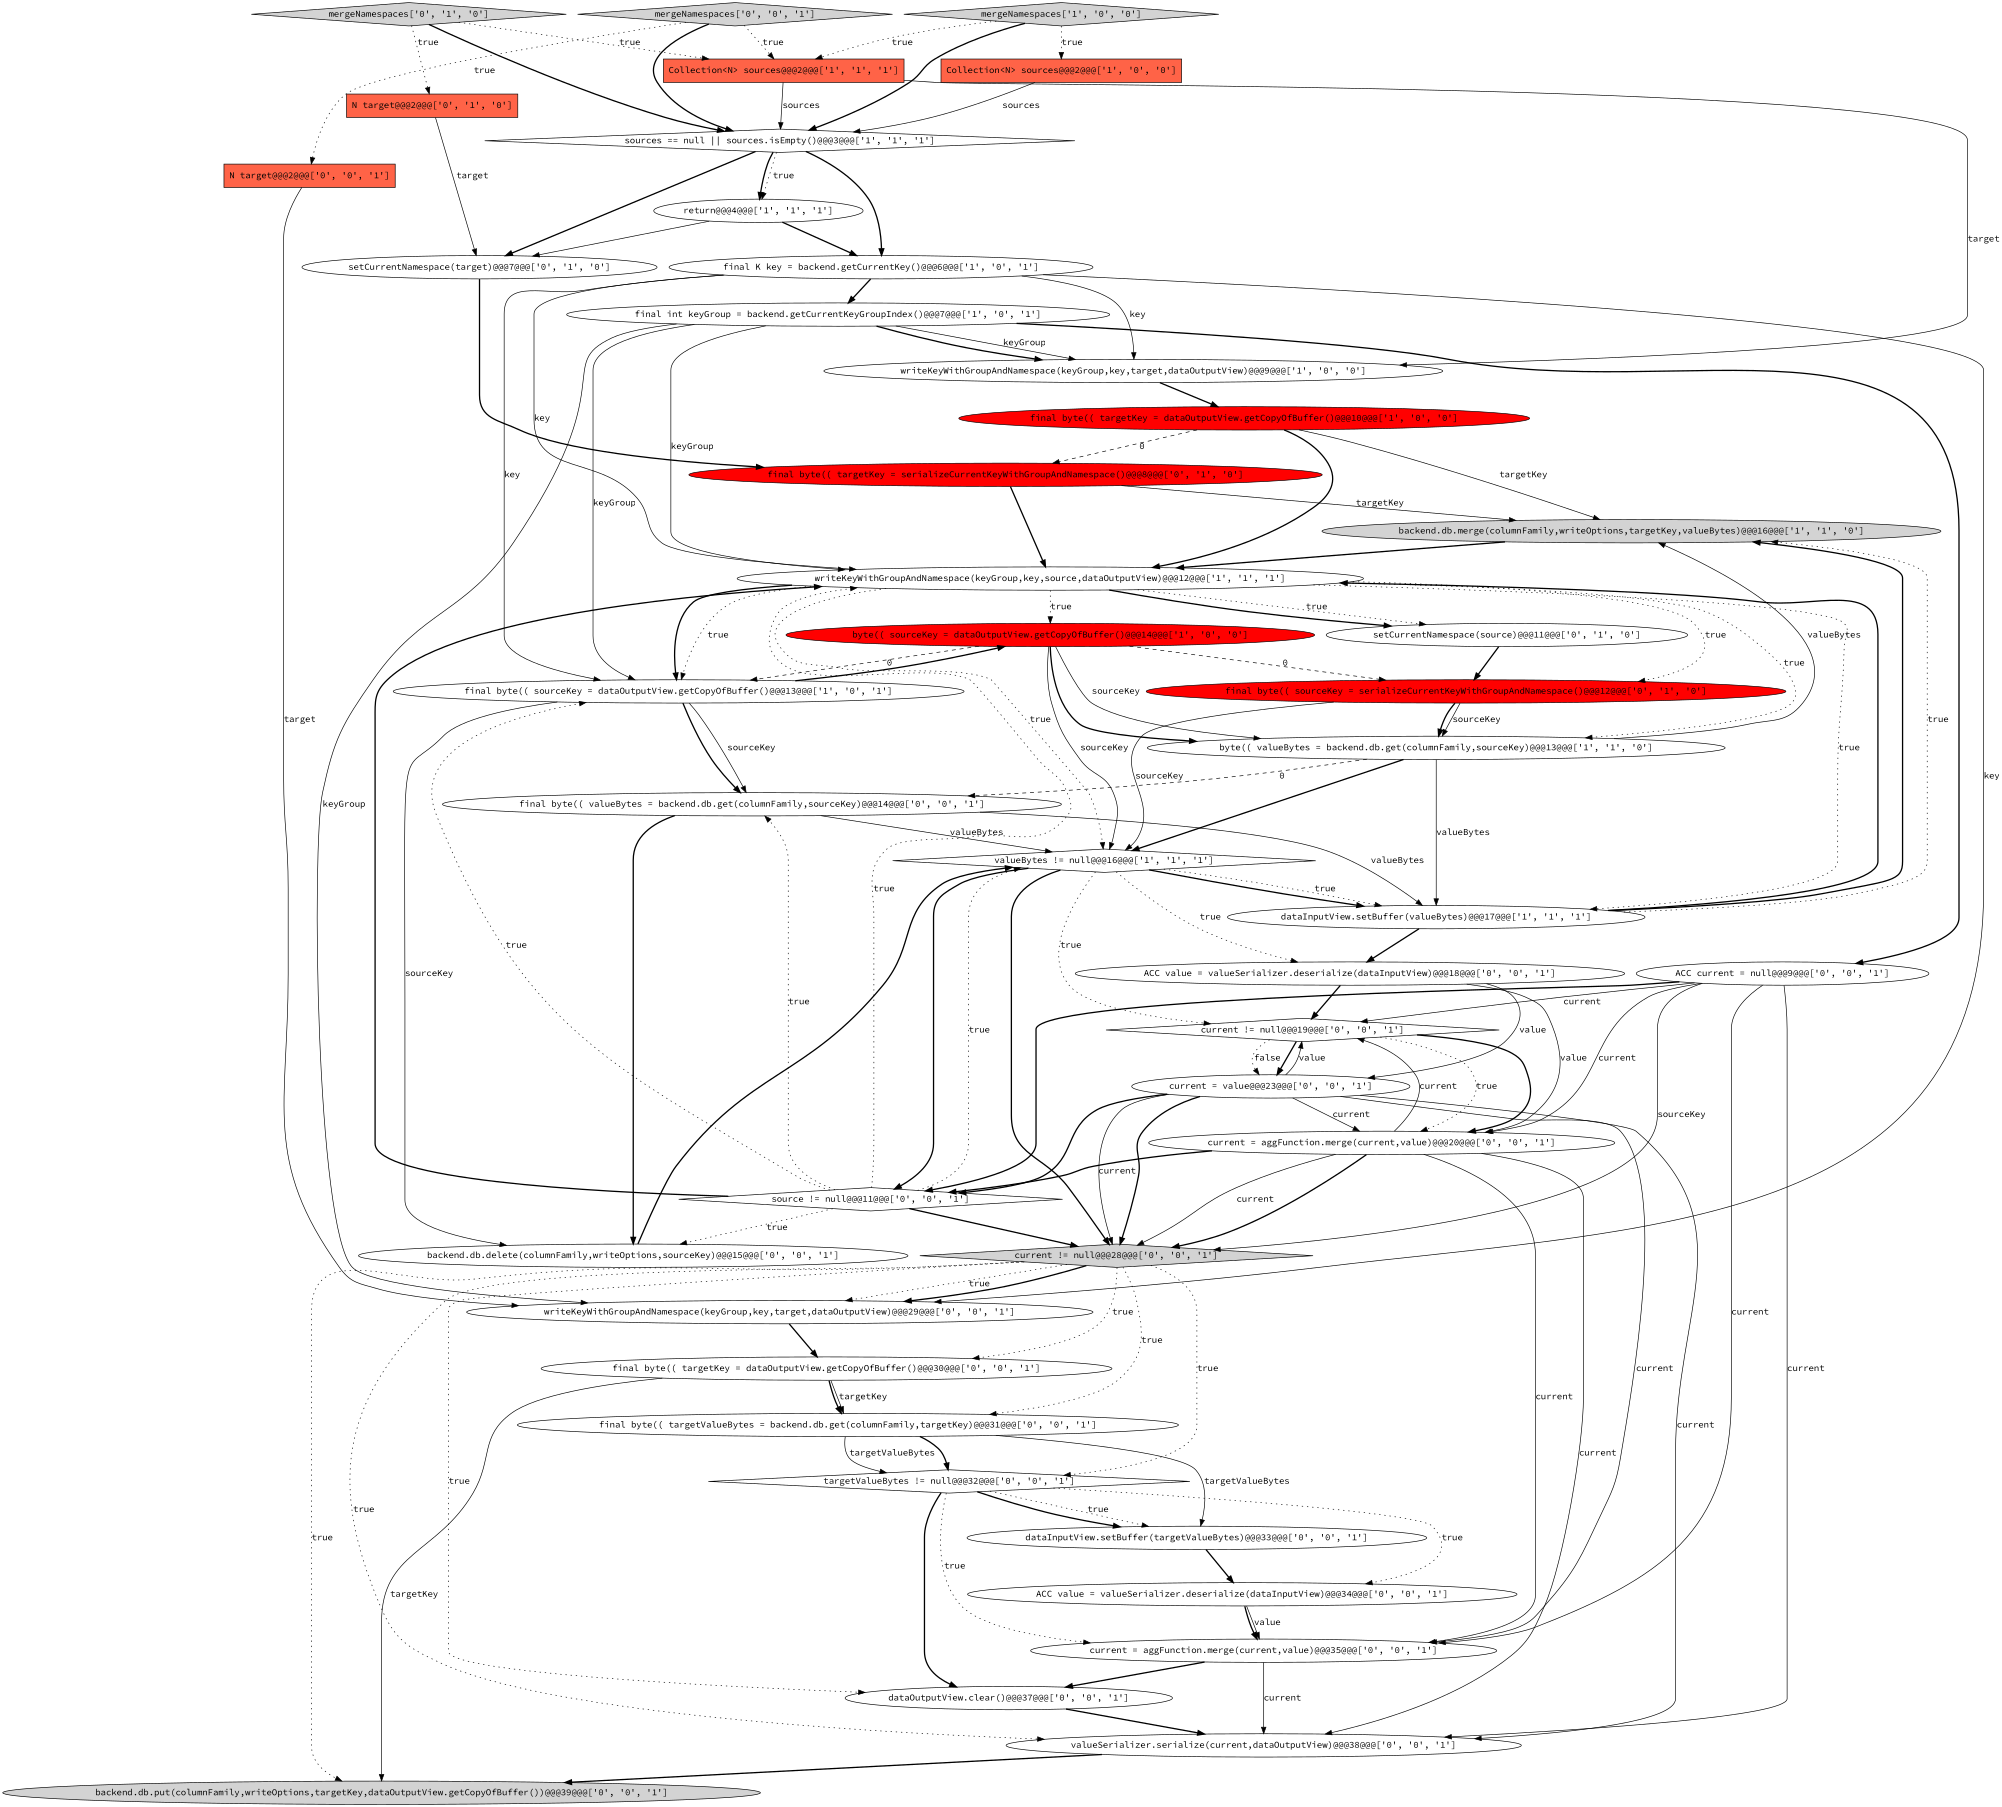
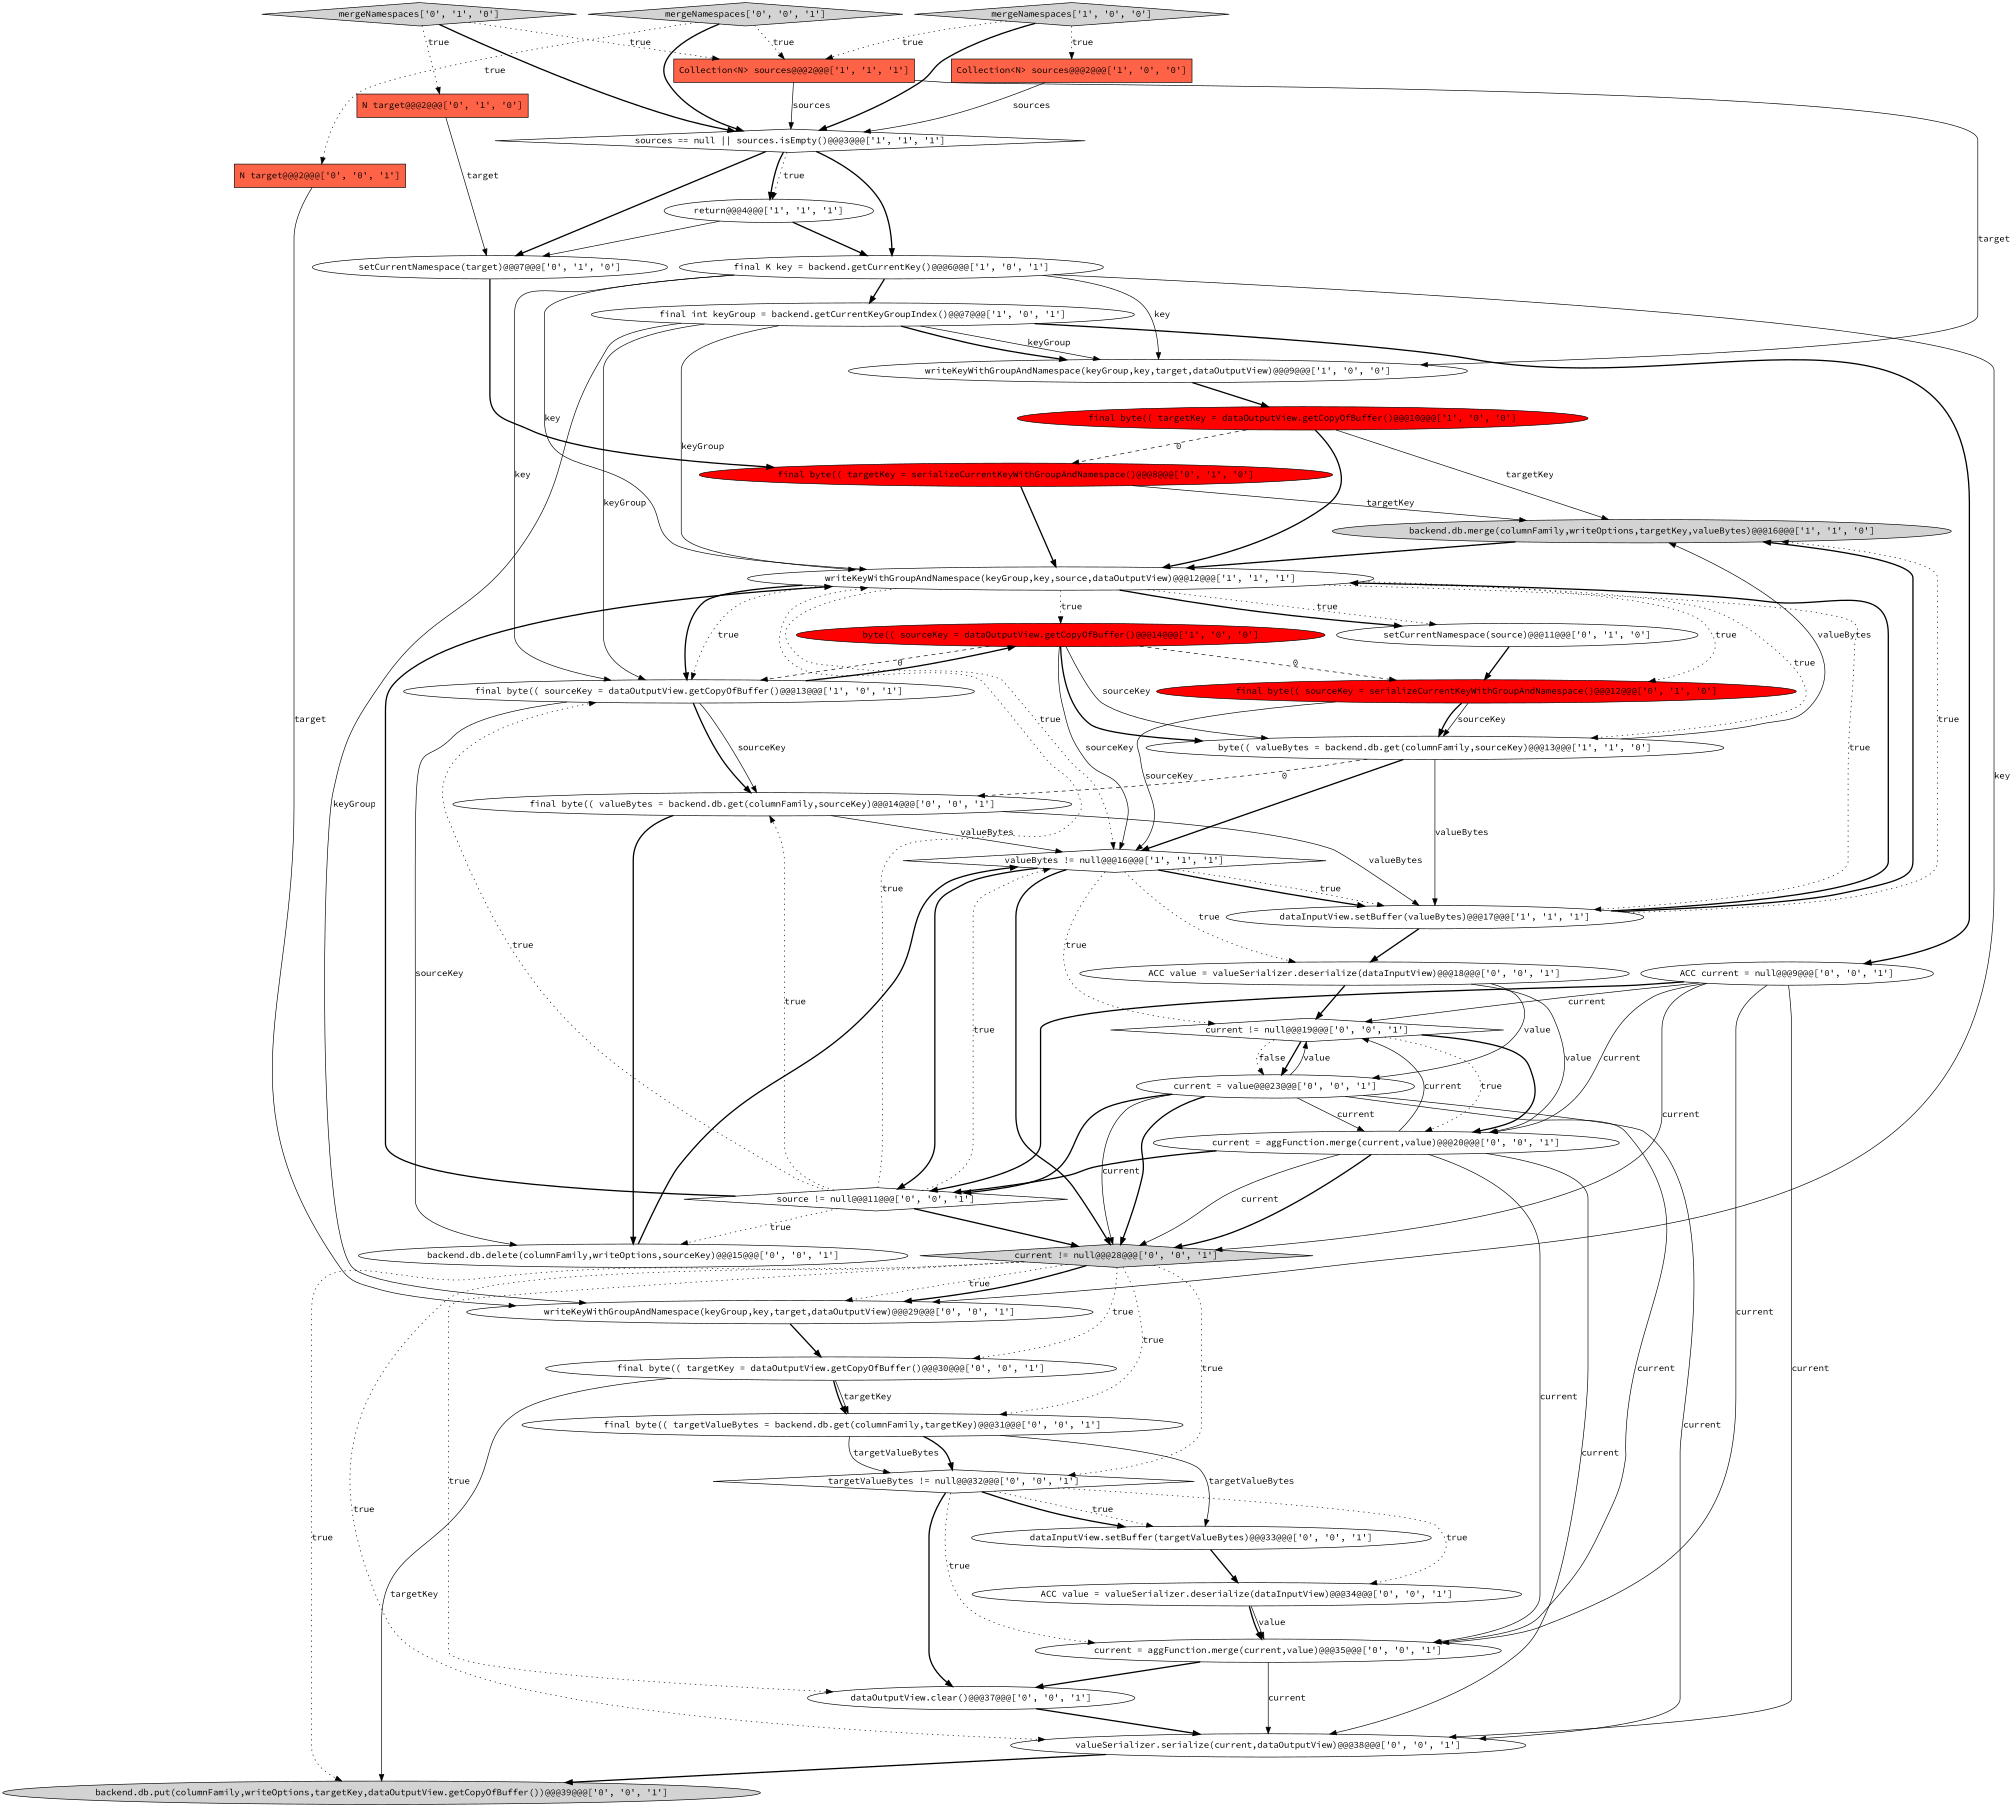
(1682, 1115) -> (1681, 1115)
